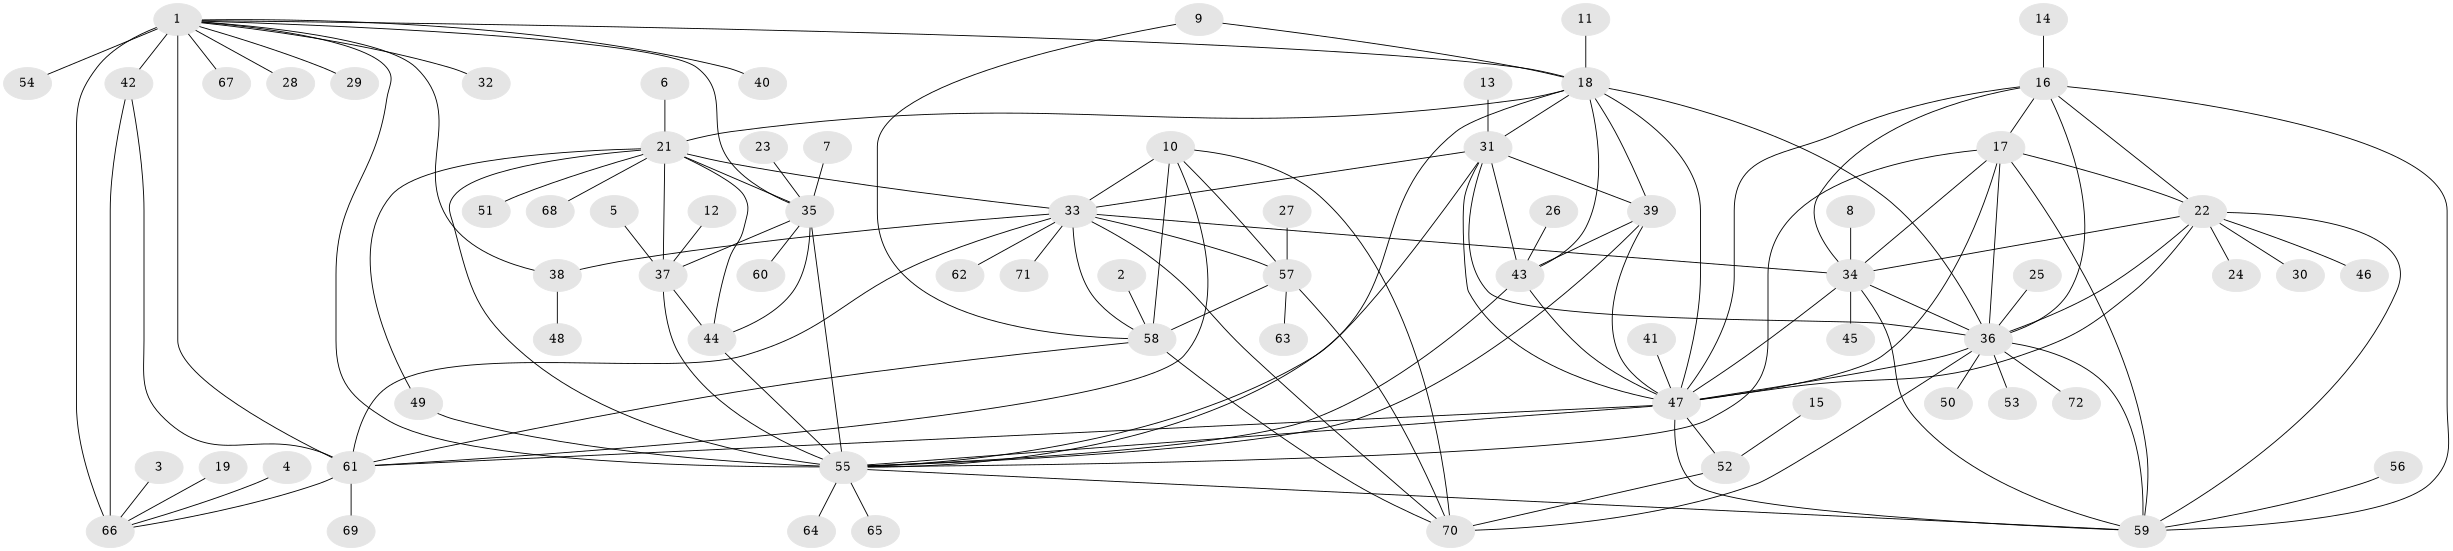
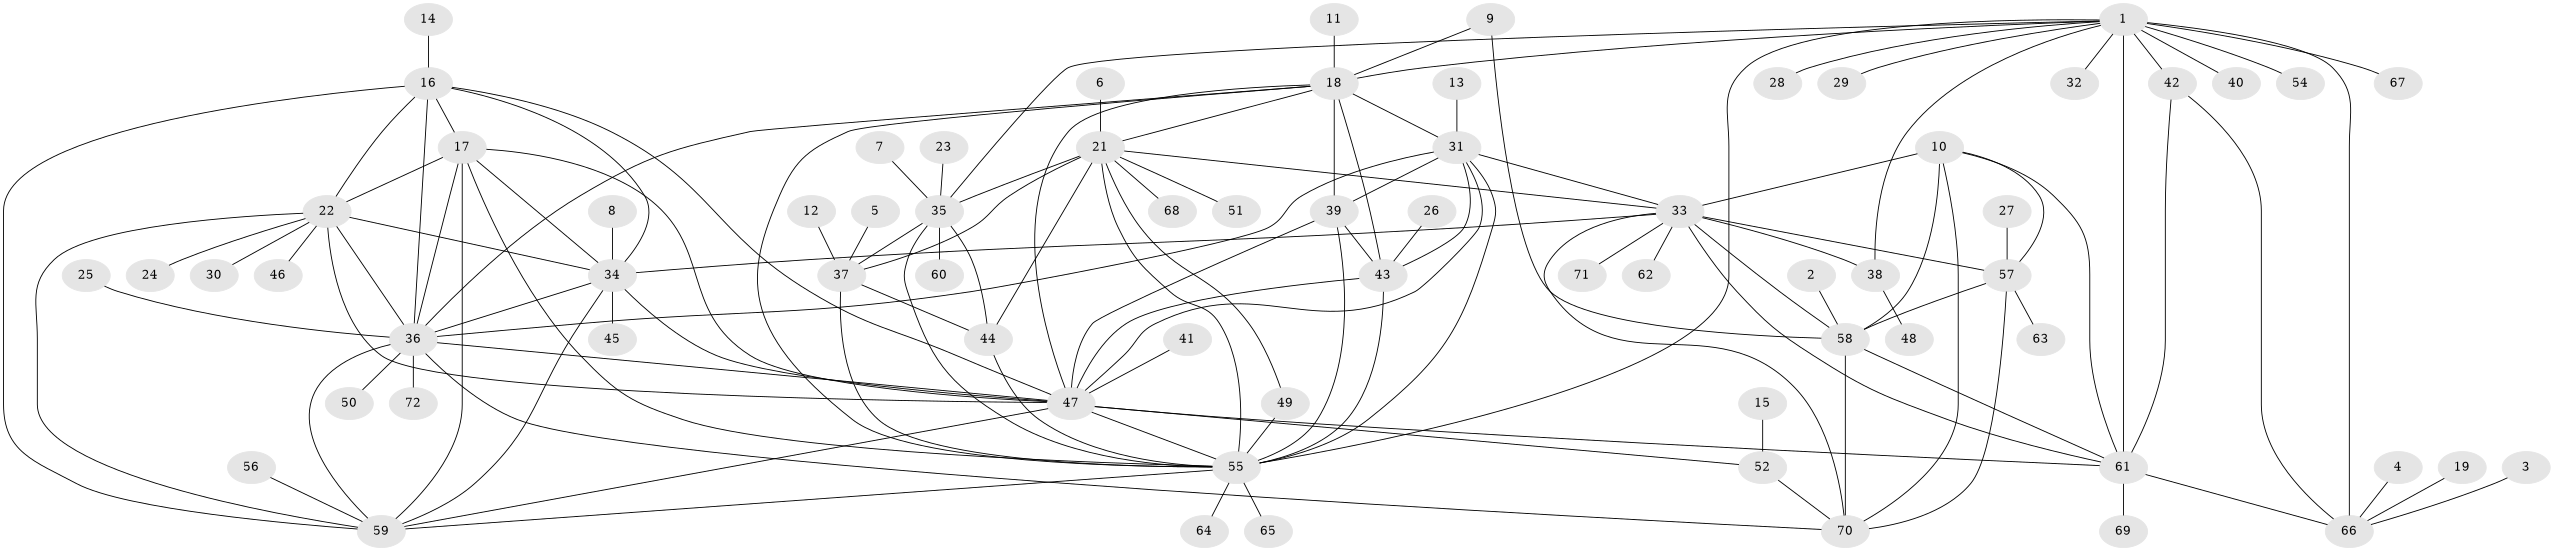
(2012, 404) -> none
